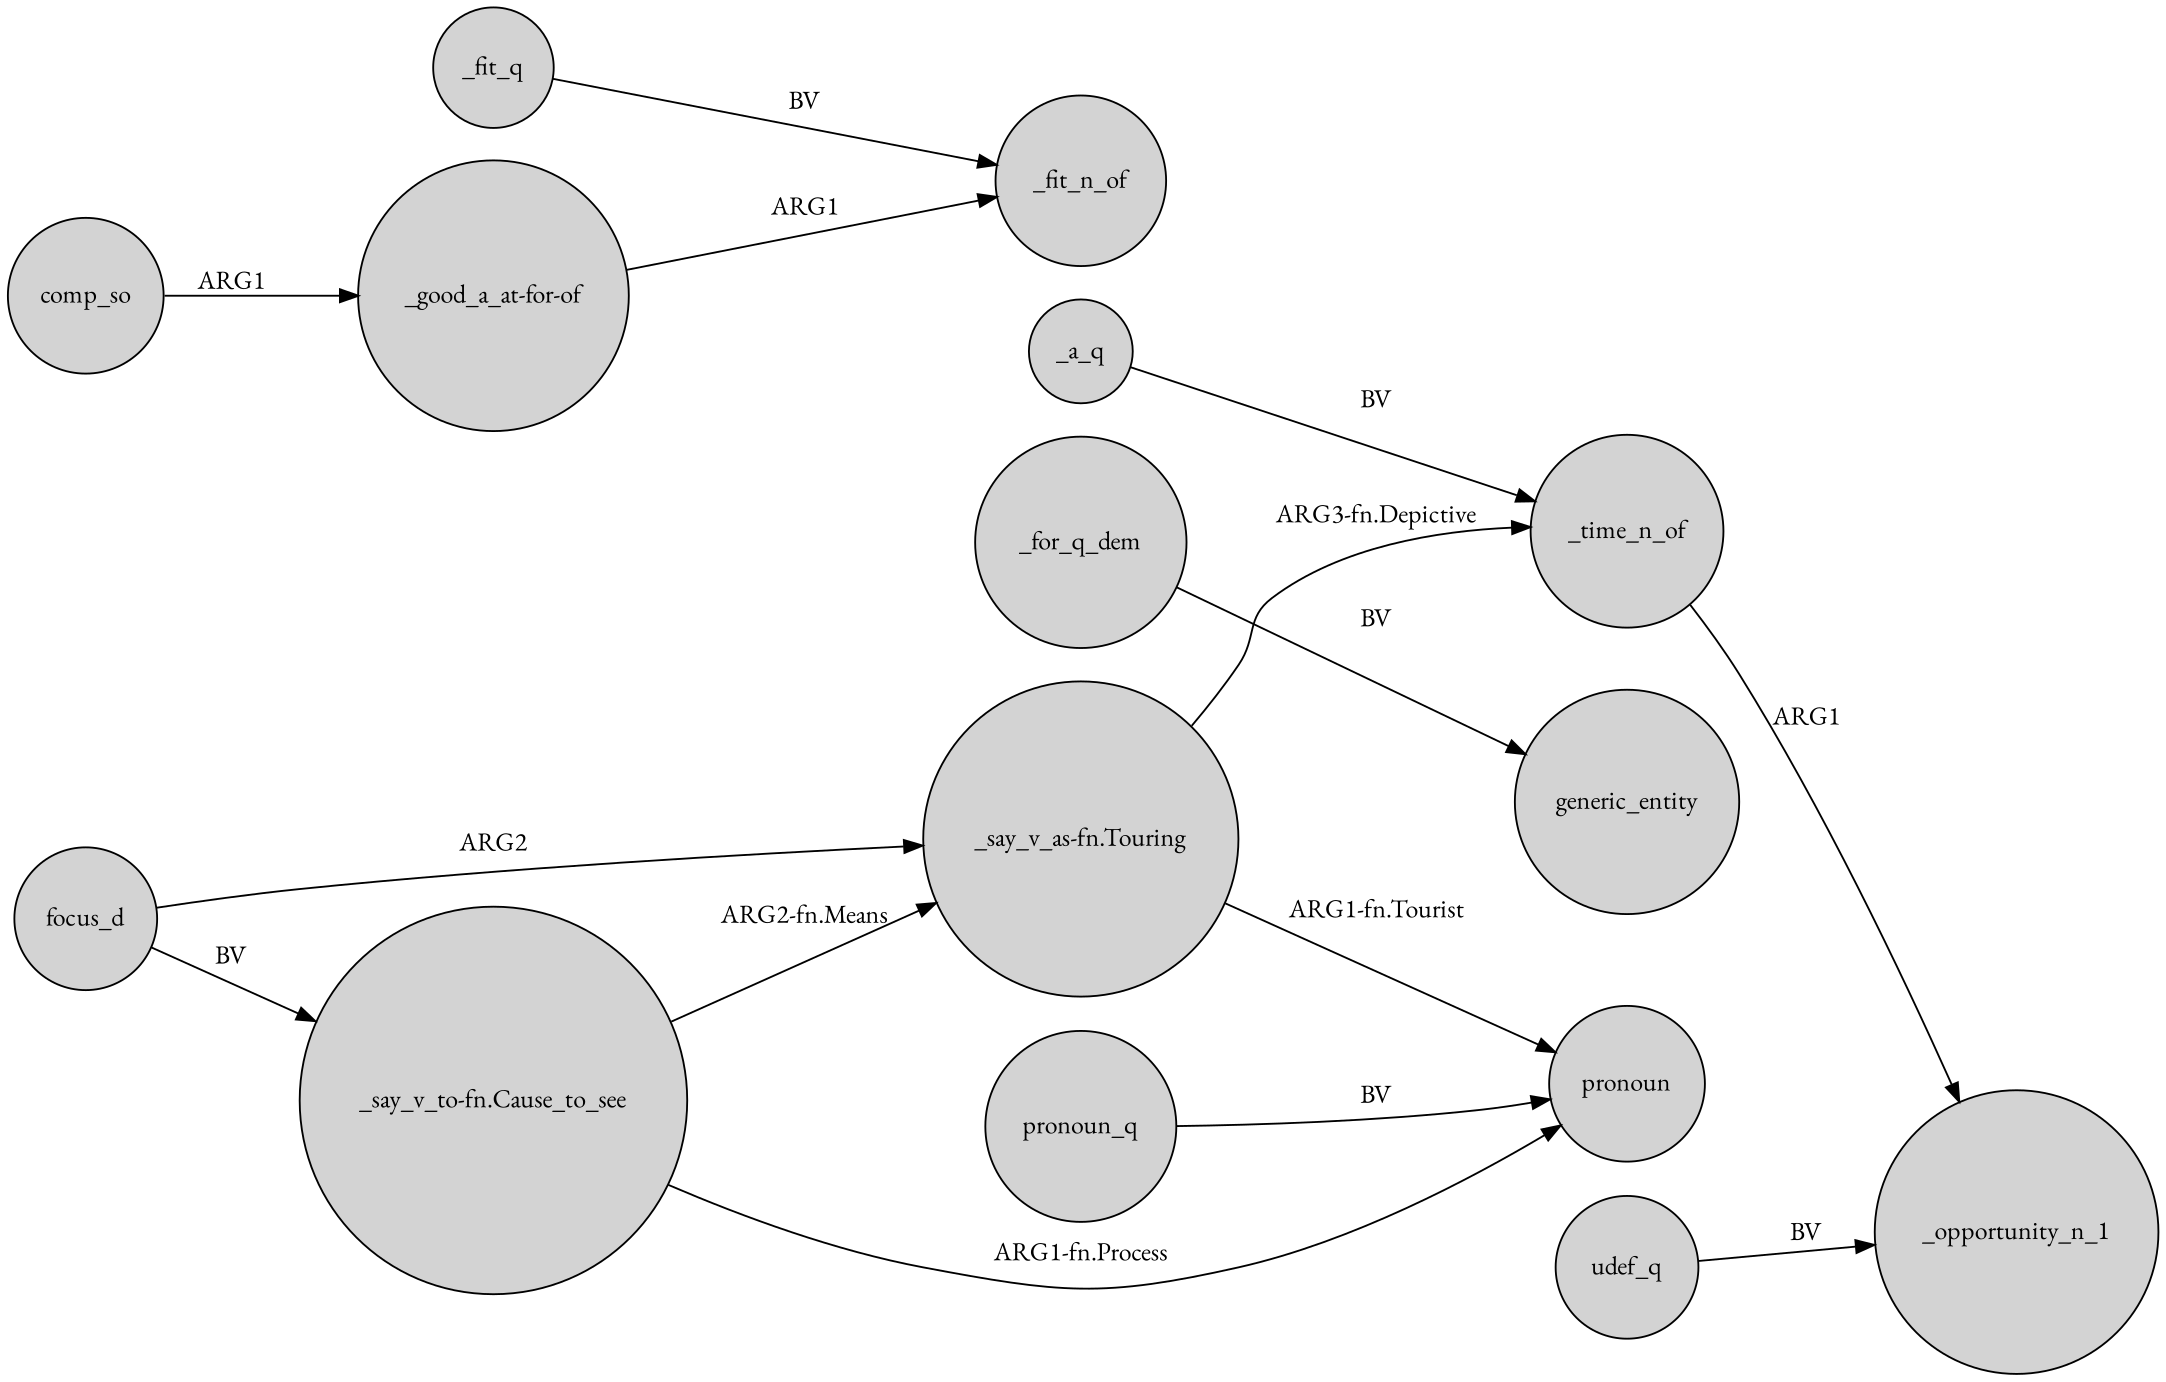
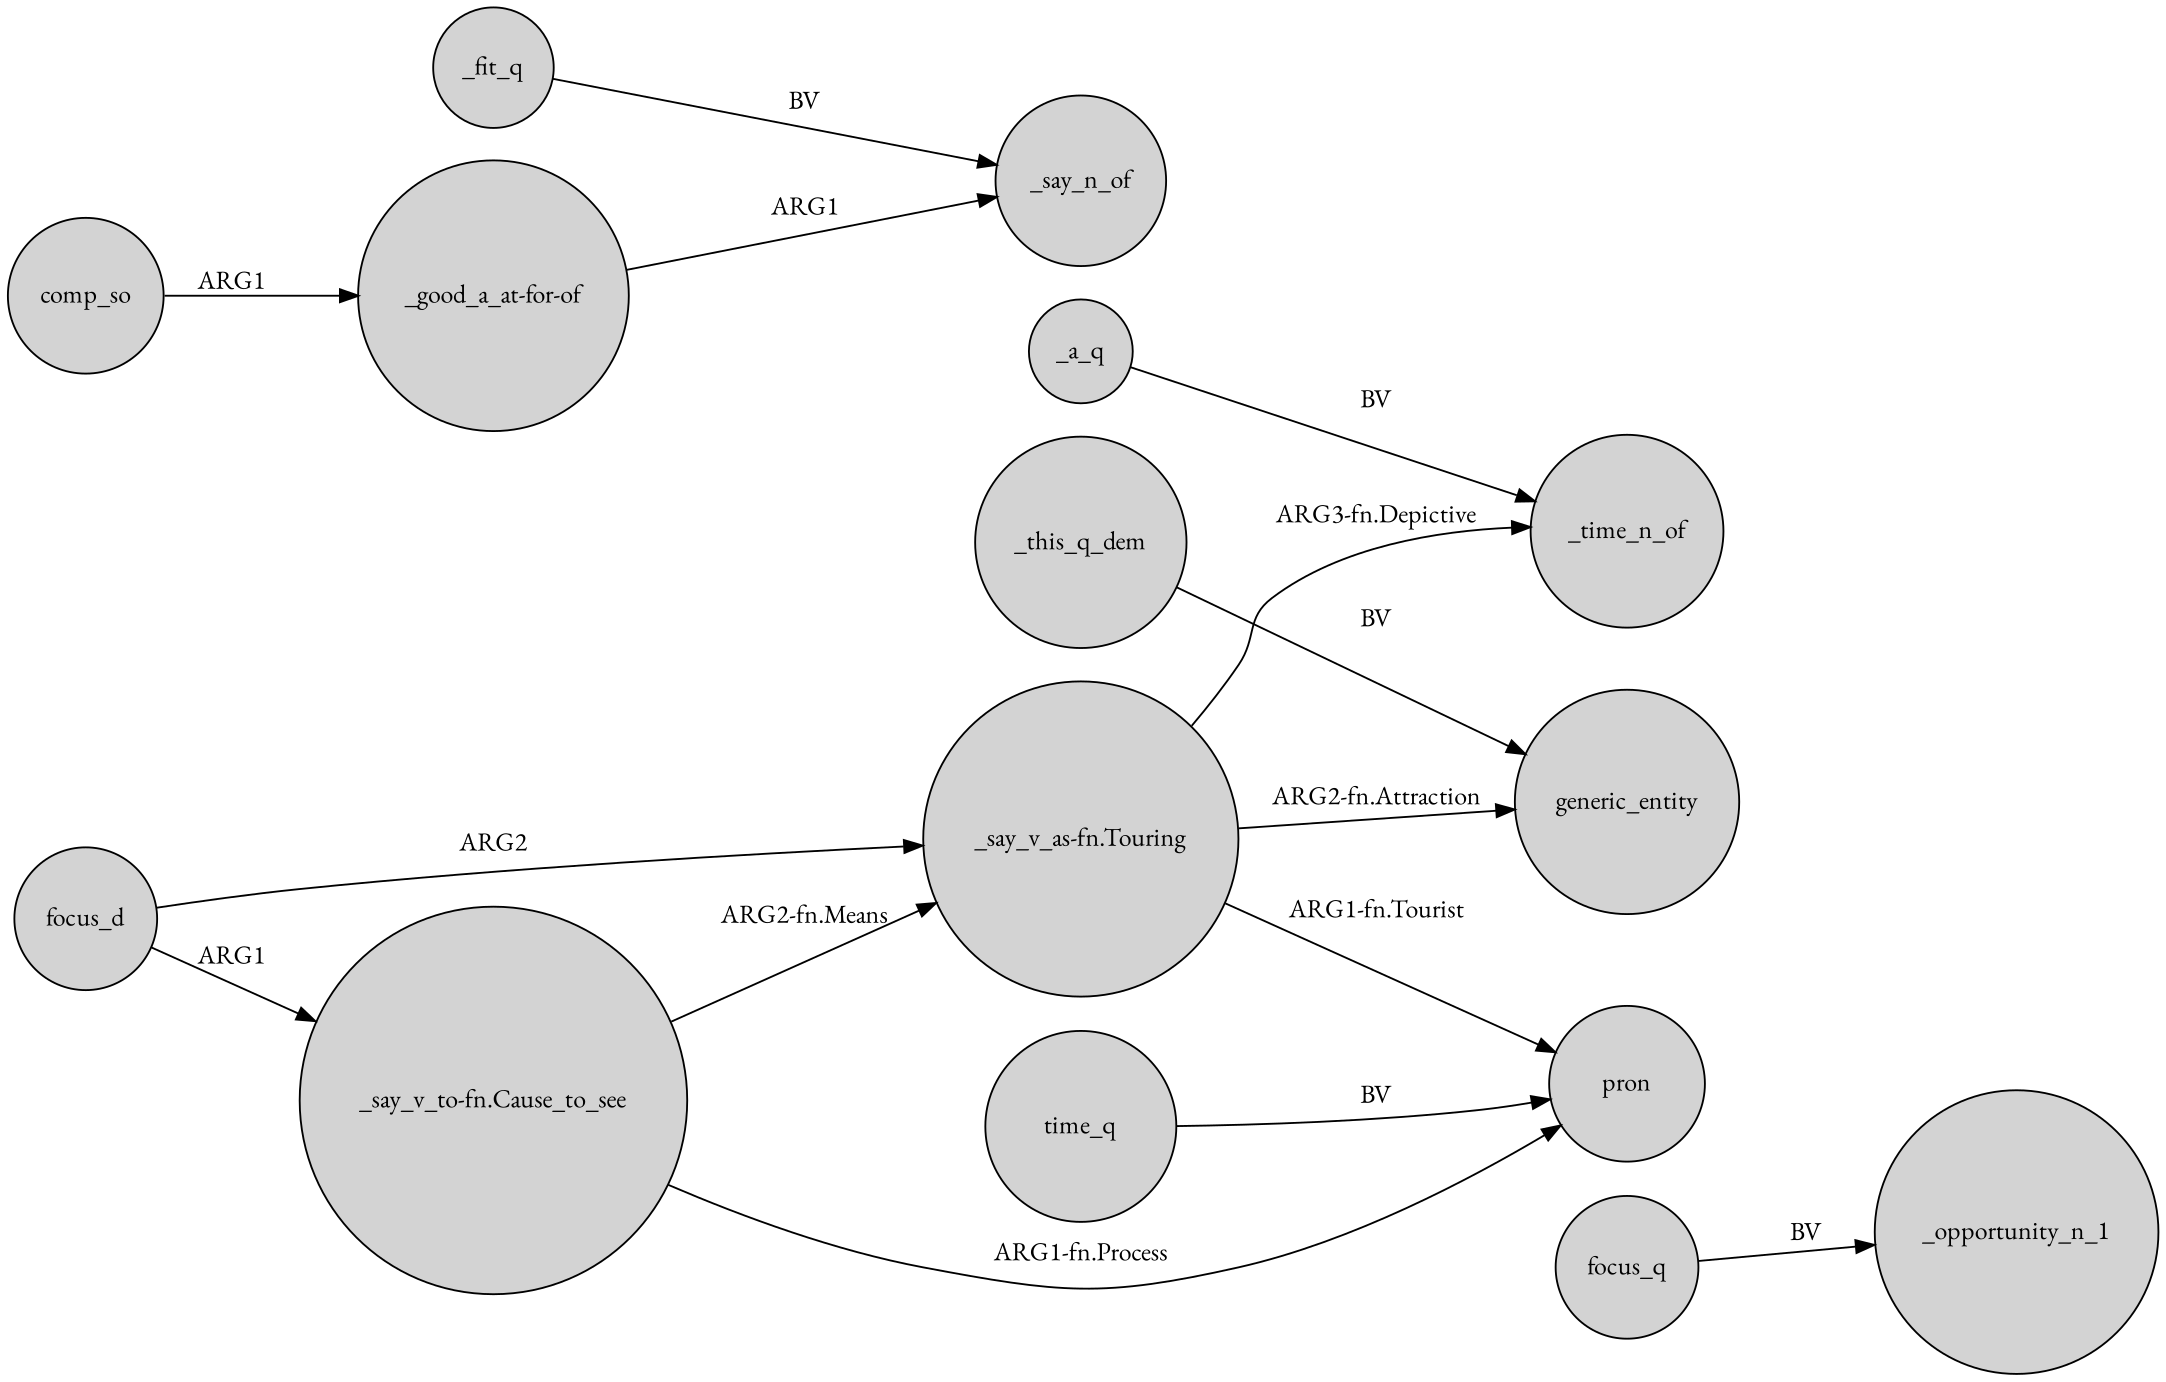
(1081, 181) -> (1081, 181)
(1081, 542) -> (1081, 542)
none -> (1368, 820)
(1832, 838) -> none
(232, 957) -> (232, 957)
(1627, 1084) -> (1627, 1084)
(1081, 1126) -> (1081, 1126)
(1627, 1267) -> (1627, 1267)
